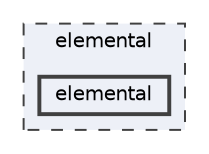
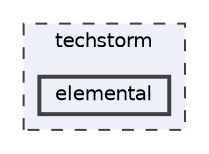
(104, 42) -> (104, 42)
